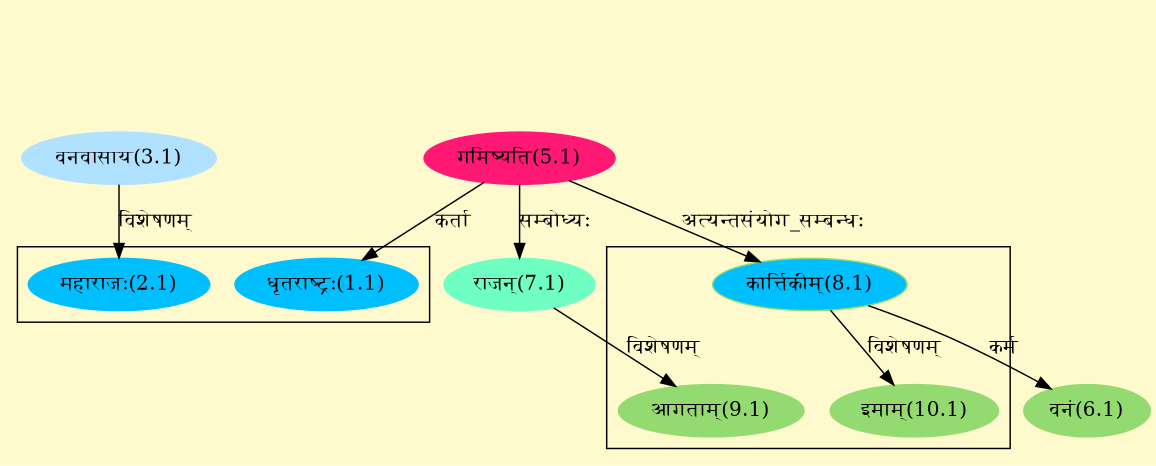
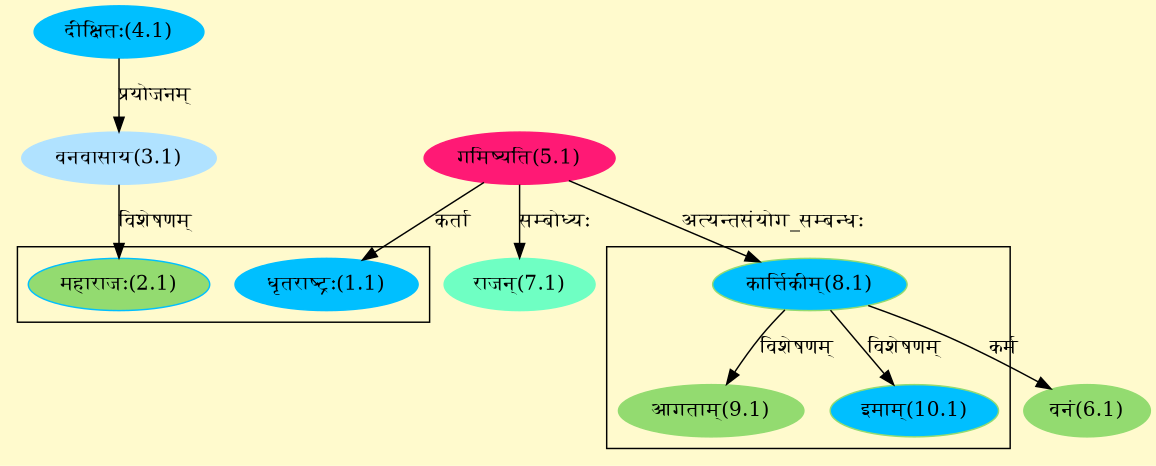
none -> (119, 32)
(119, 284) -> (119, 284)
(617, 348) -> (758, 340)
(914, 411) -> (914, 411)
